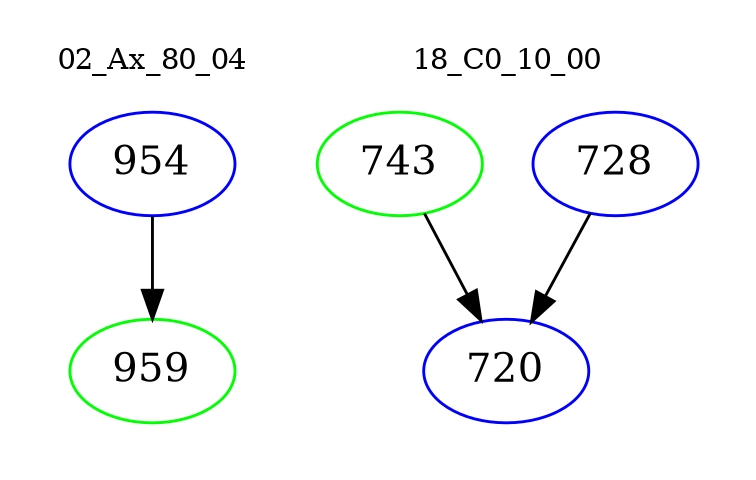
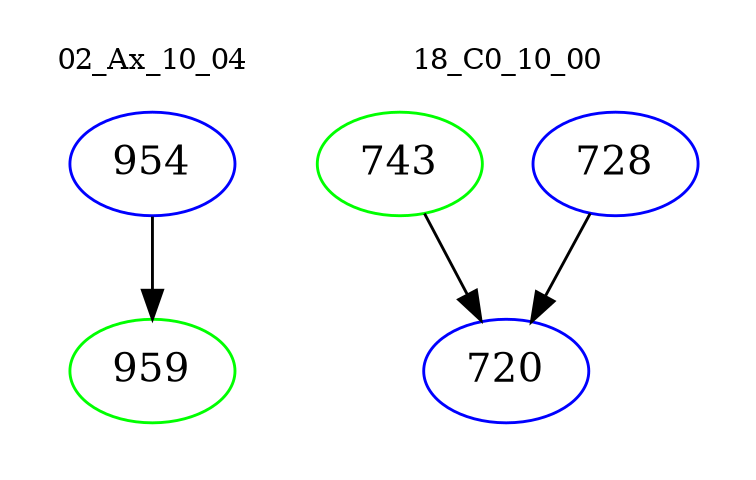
(152, 62) -> (152, 62)
